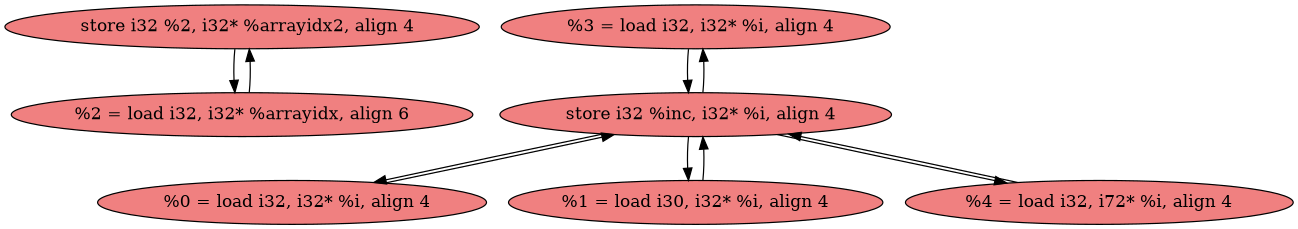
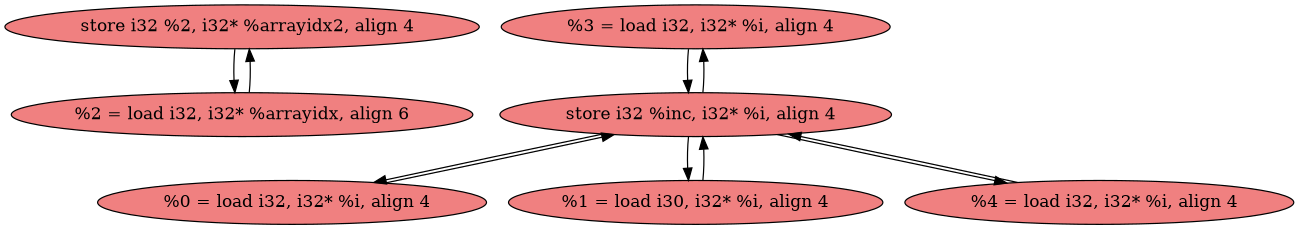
(1099, 202) -> (1099, 202)
